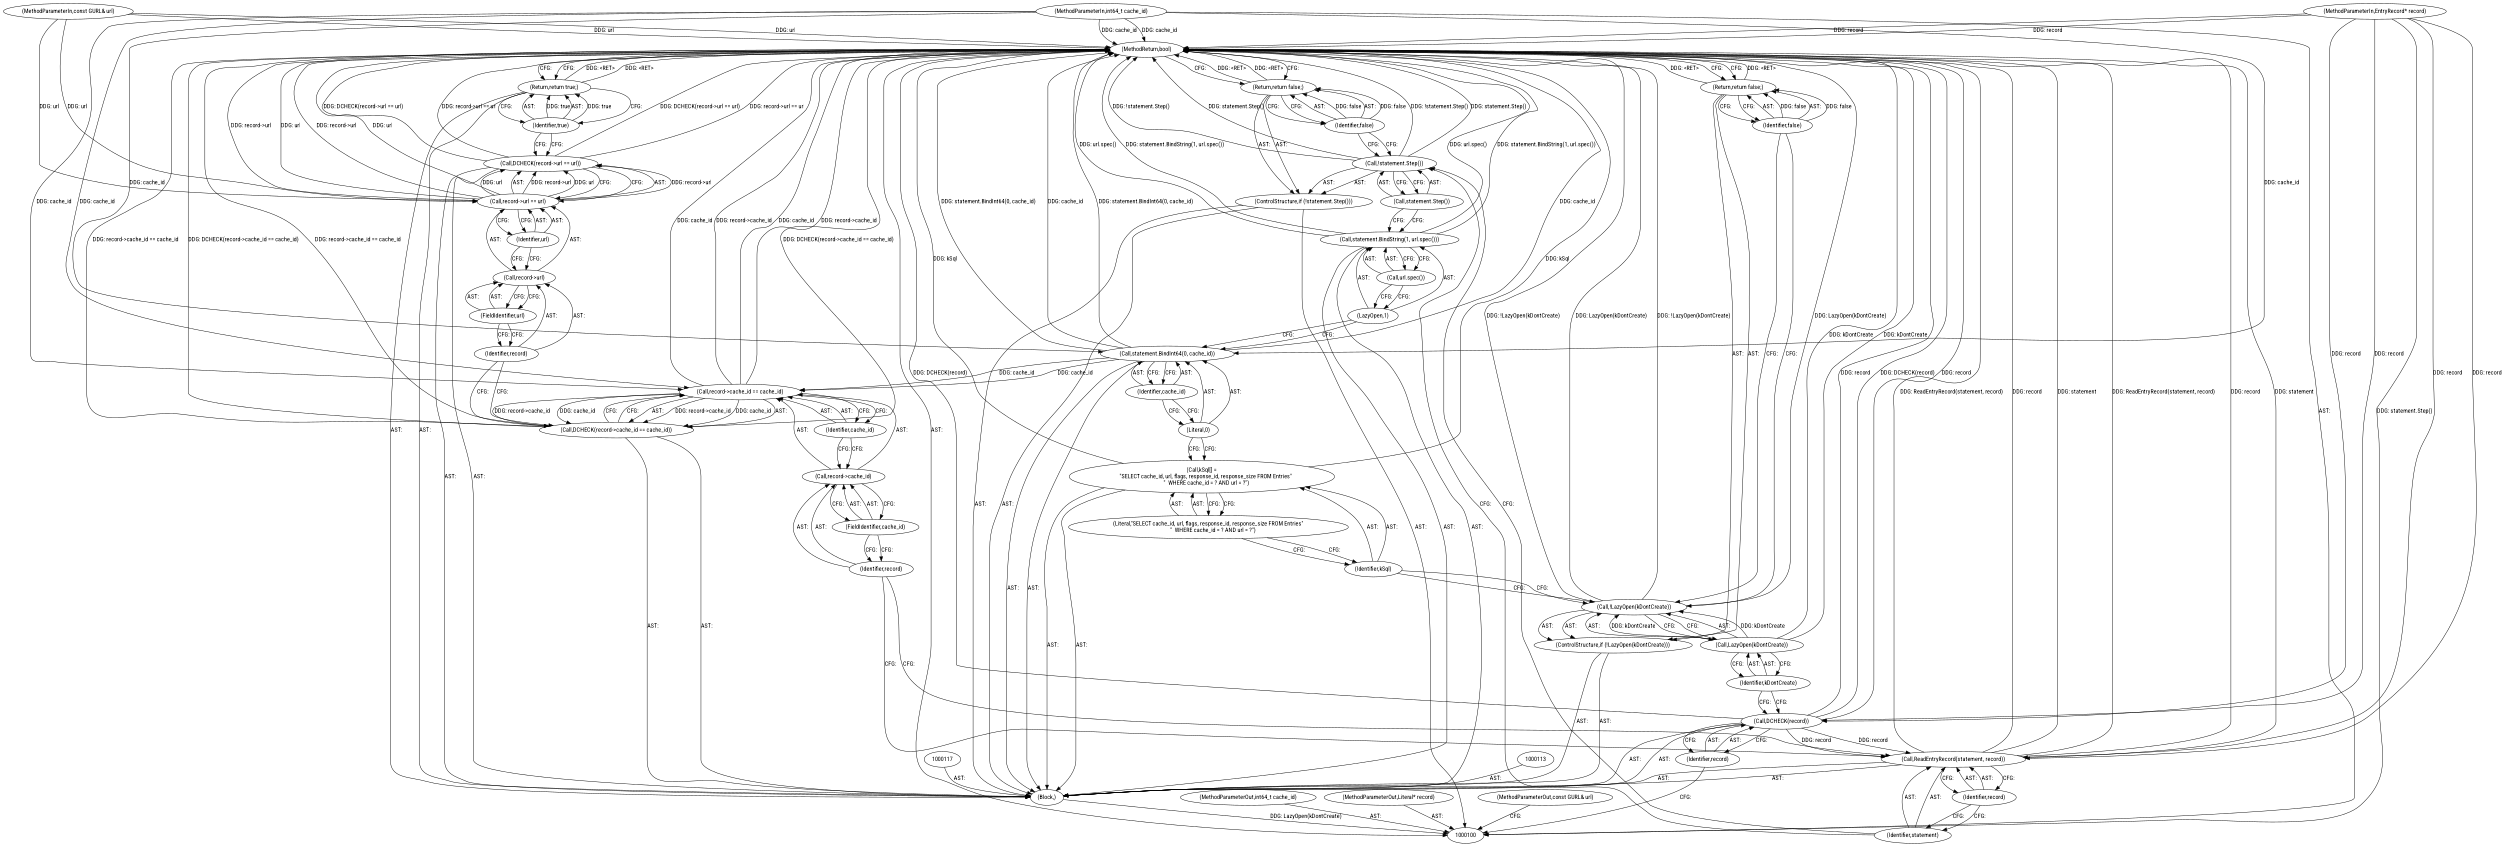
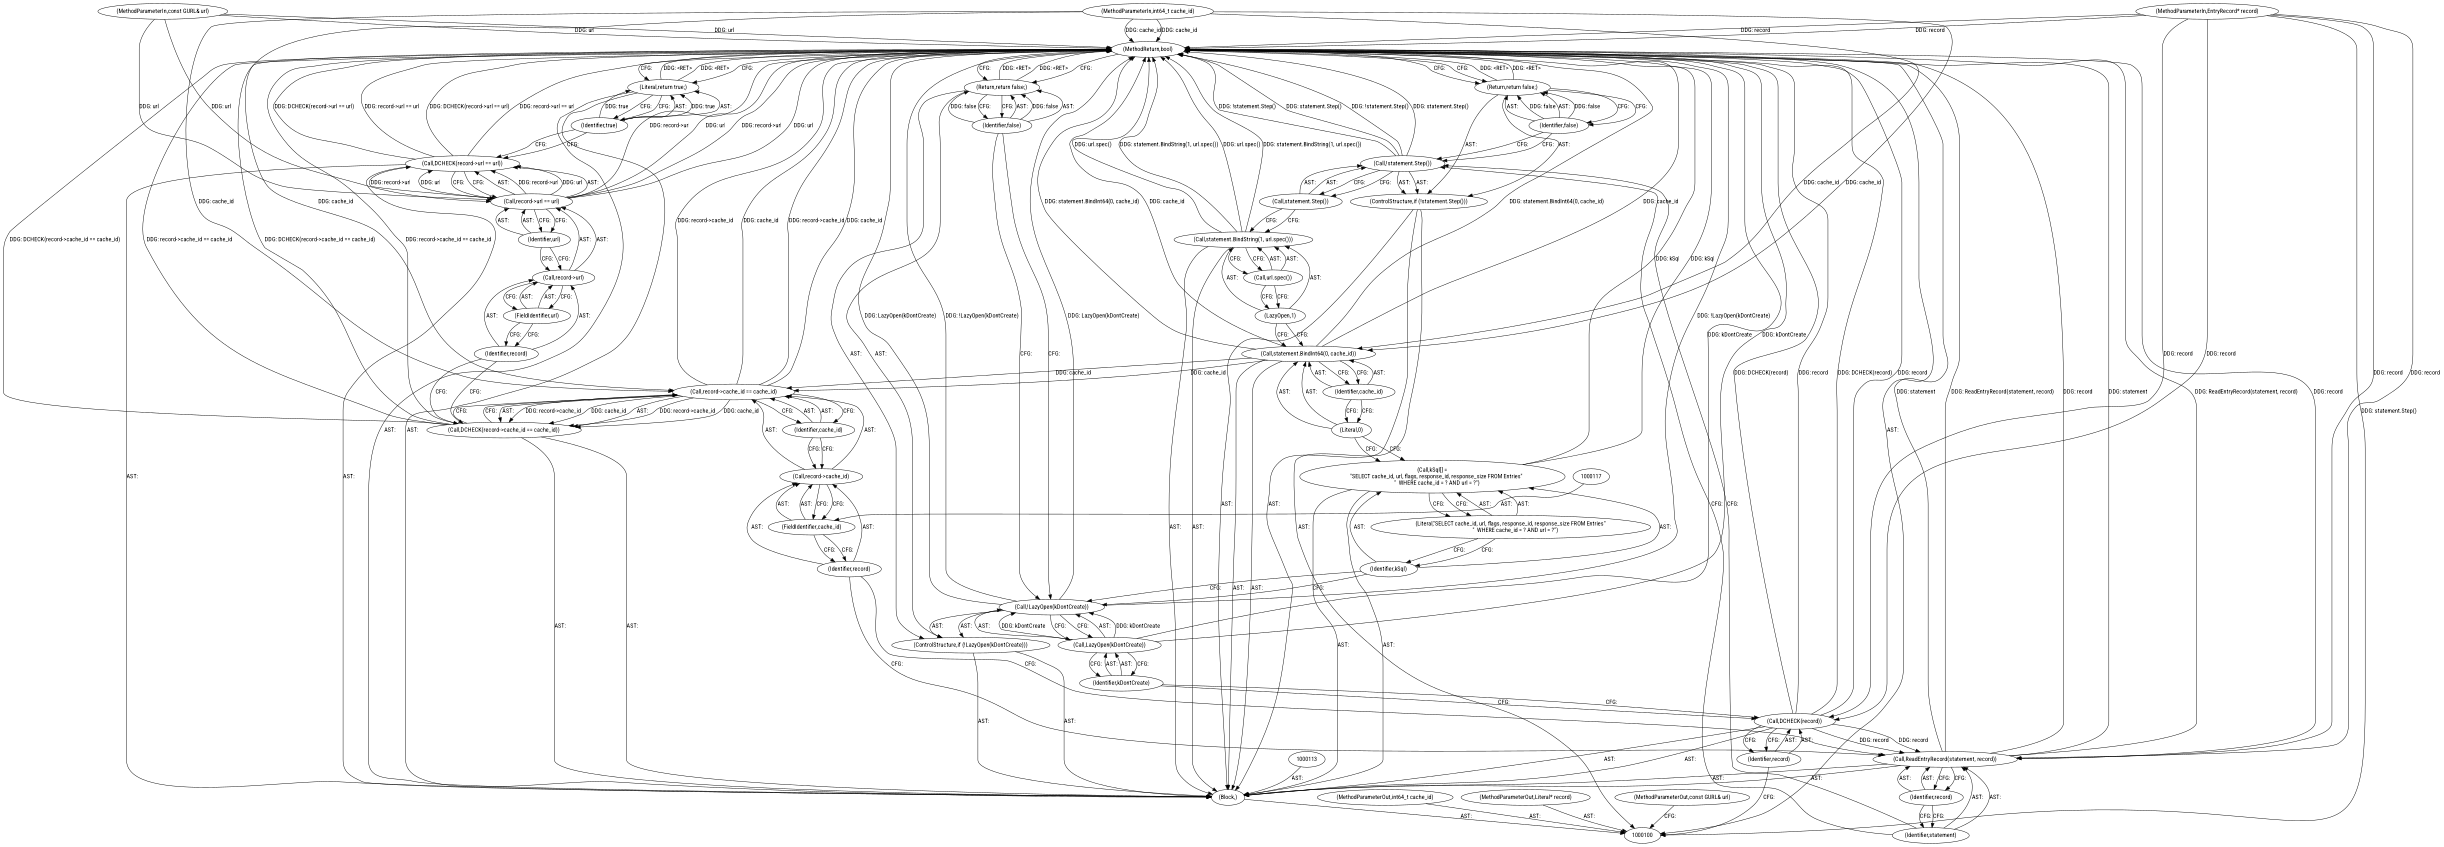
(554, 88) -> (663, 88)
(2310, 289) -> none
(981, 790) -> (1214, 514)
(1306, 816) -> (1467, 816)
